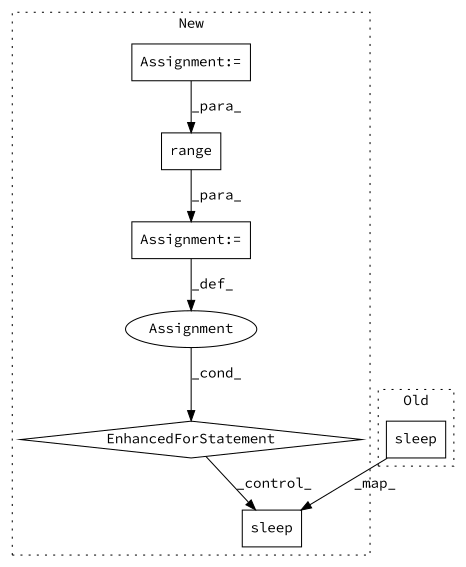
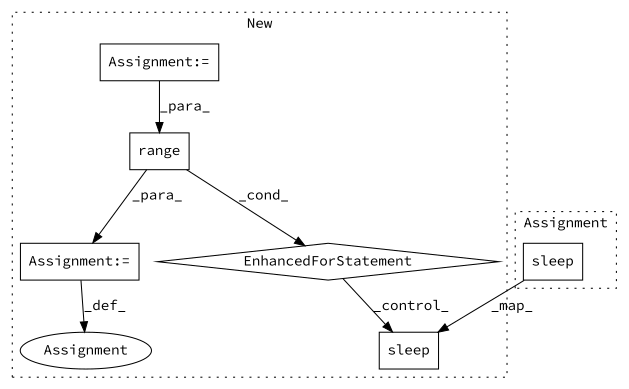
(191, 379) -> (241, 205)
(416, 401) -> (566, 223)
